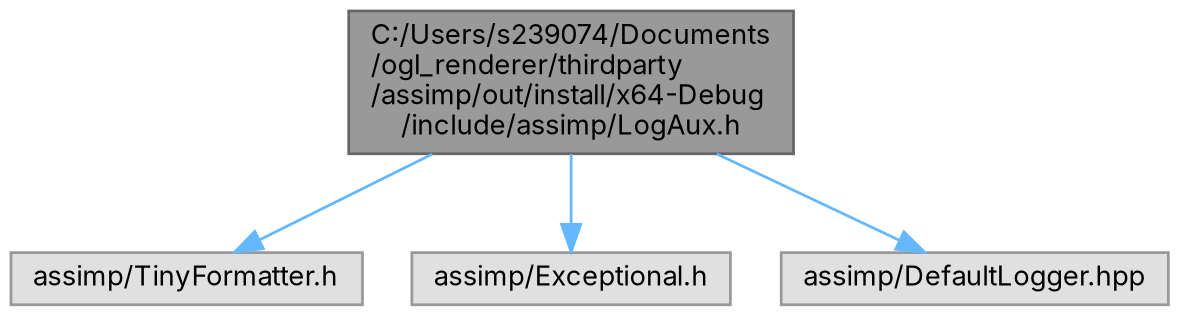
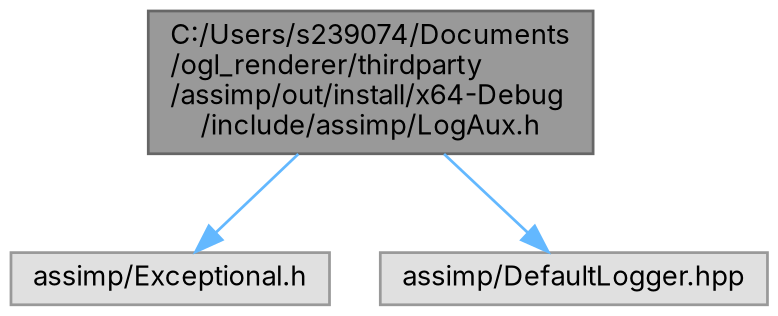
(187, 279) -> none
